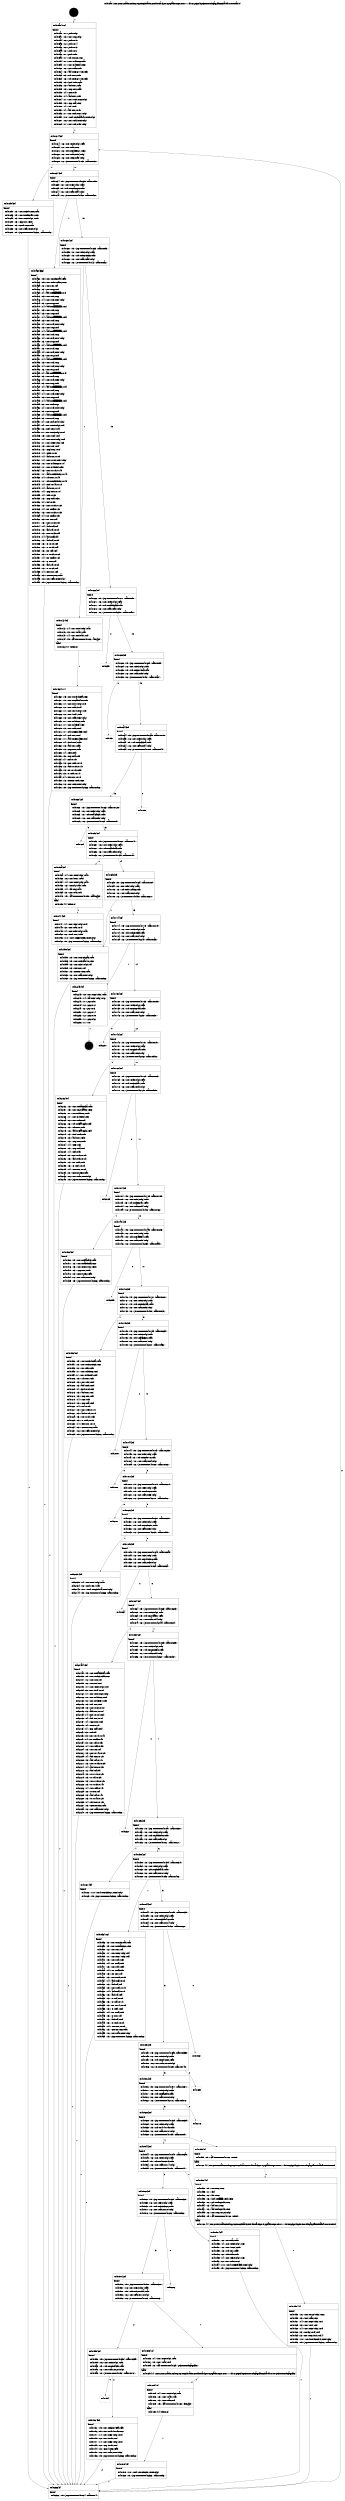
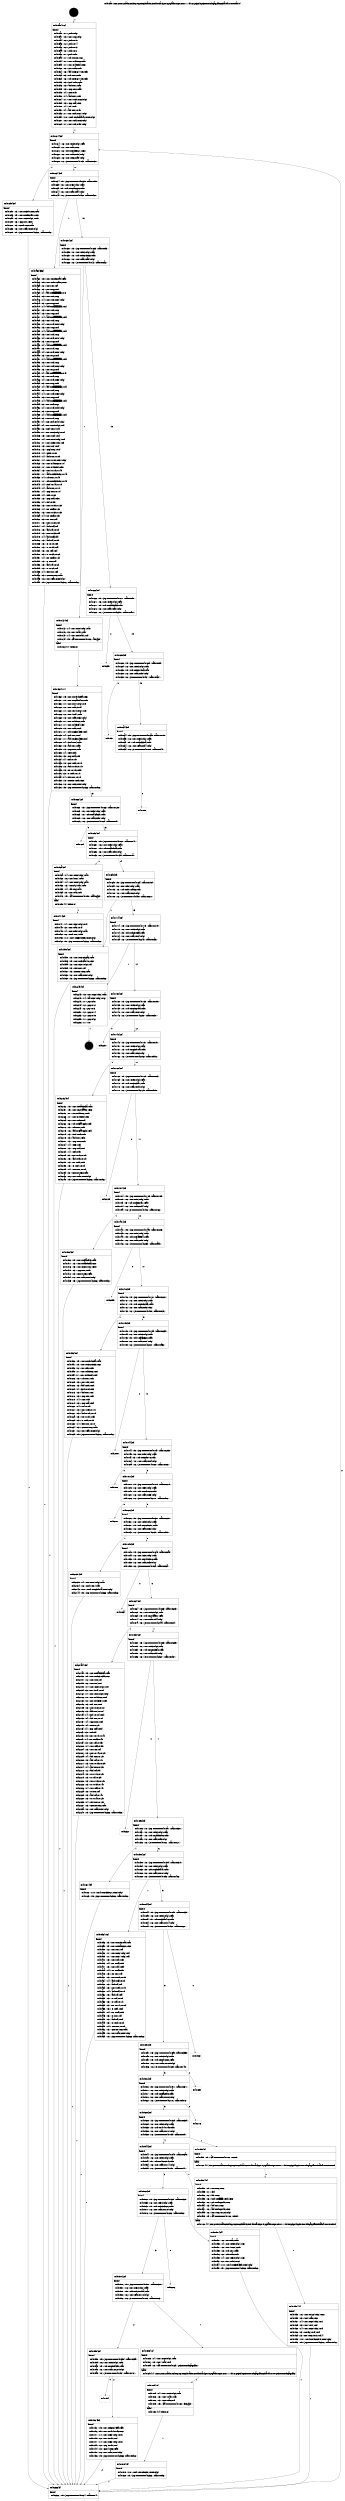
(125, 775) -> (91, 793)
